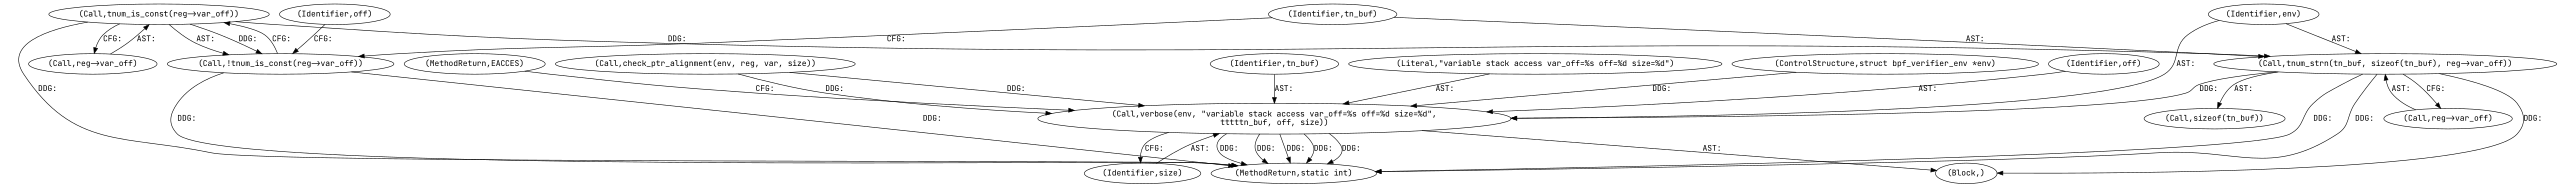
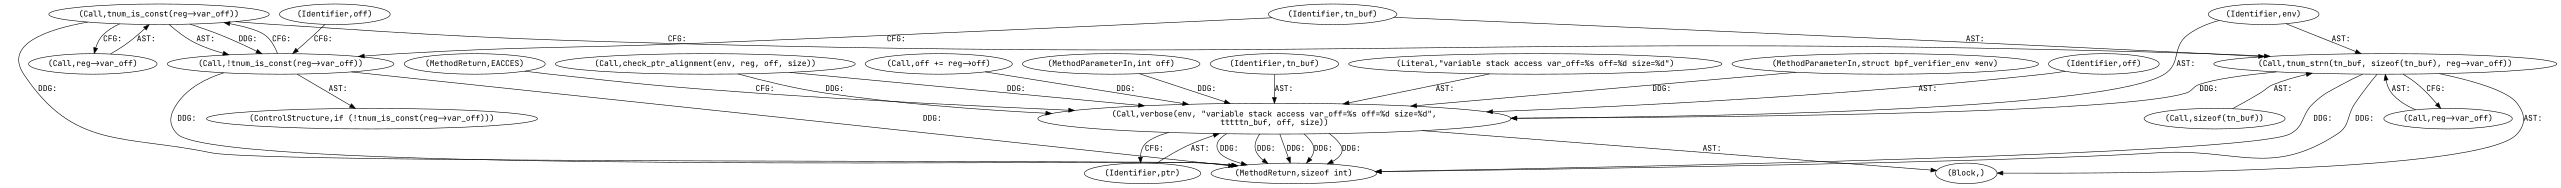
(680, 39) -> (680, 39)
(705, 64) -> (705, 64)
none -> (939, 64)
none -> (1111, 64)
(1885, 64) -> (1885, 64)
(2244, 80) -> (2268, 88)
none -> (372, 119)
(2535, 119) -> (2535, 119)
(1143, 173) -> (1143, 173)
(1294, 173) -> (1294, 173)
